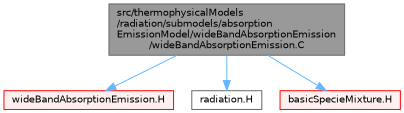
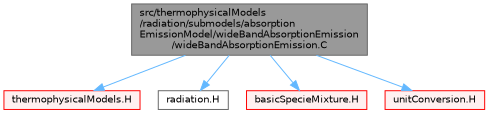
(89, 100) -> (72, 100)
none -> (435, 100)
